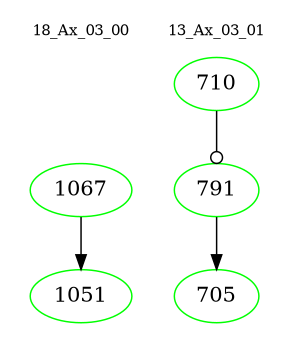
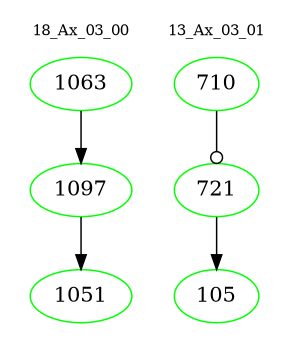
none -> (81, 84)
(81, 190) -> (81, 190)
(217, 190) -> (217, 190)
(217, 296) -> (217, 296)
